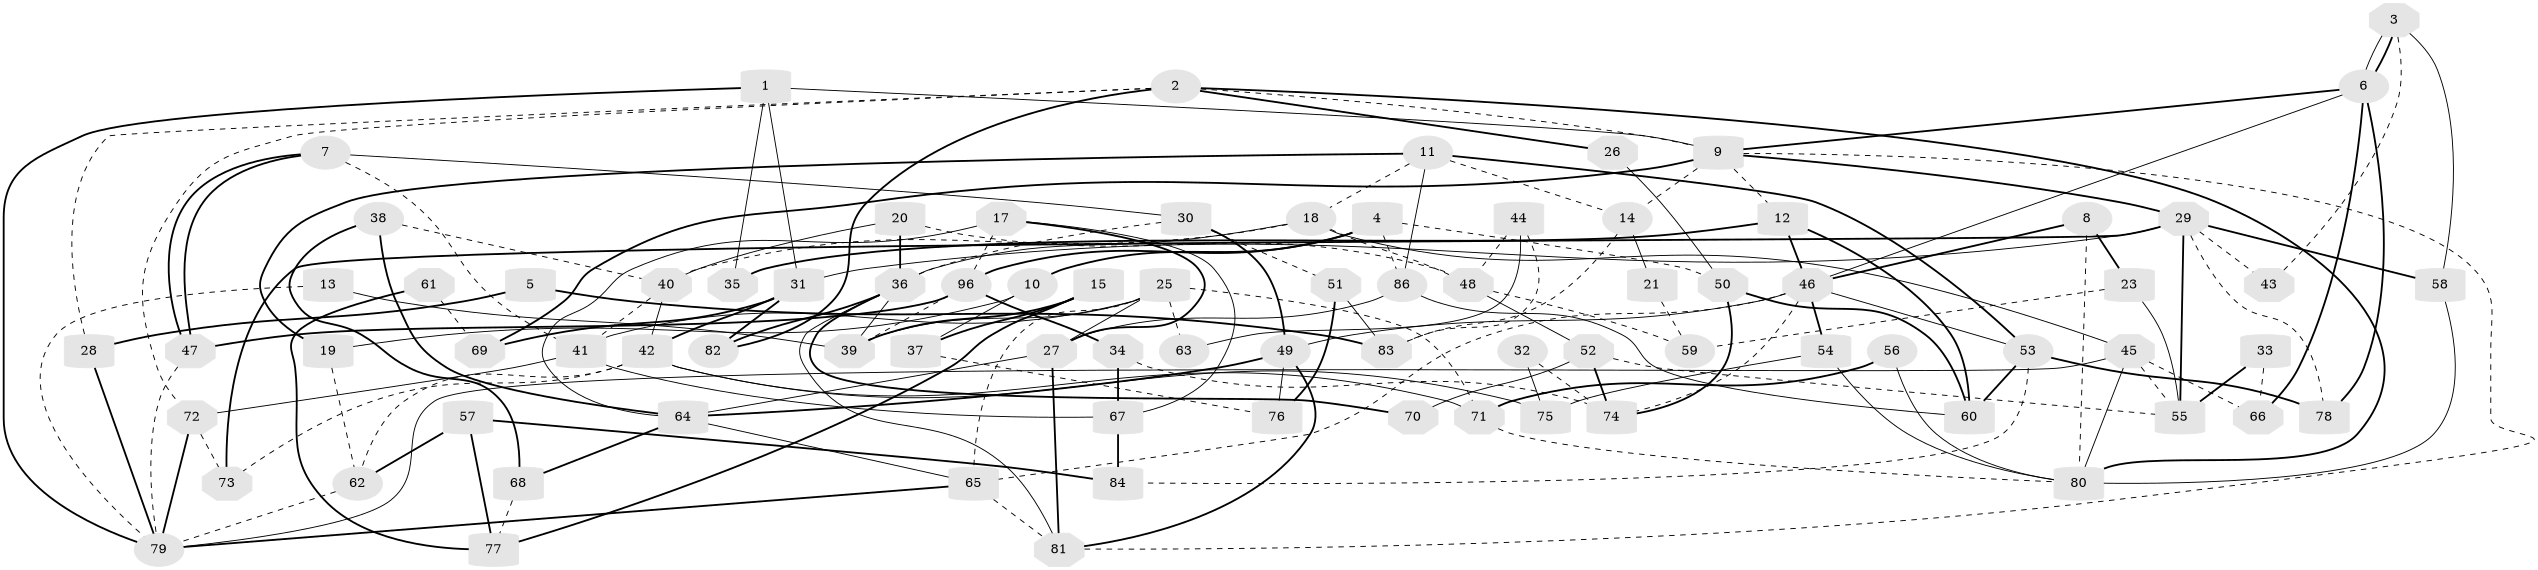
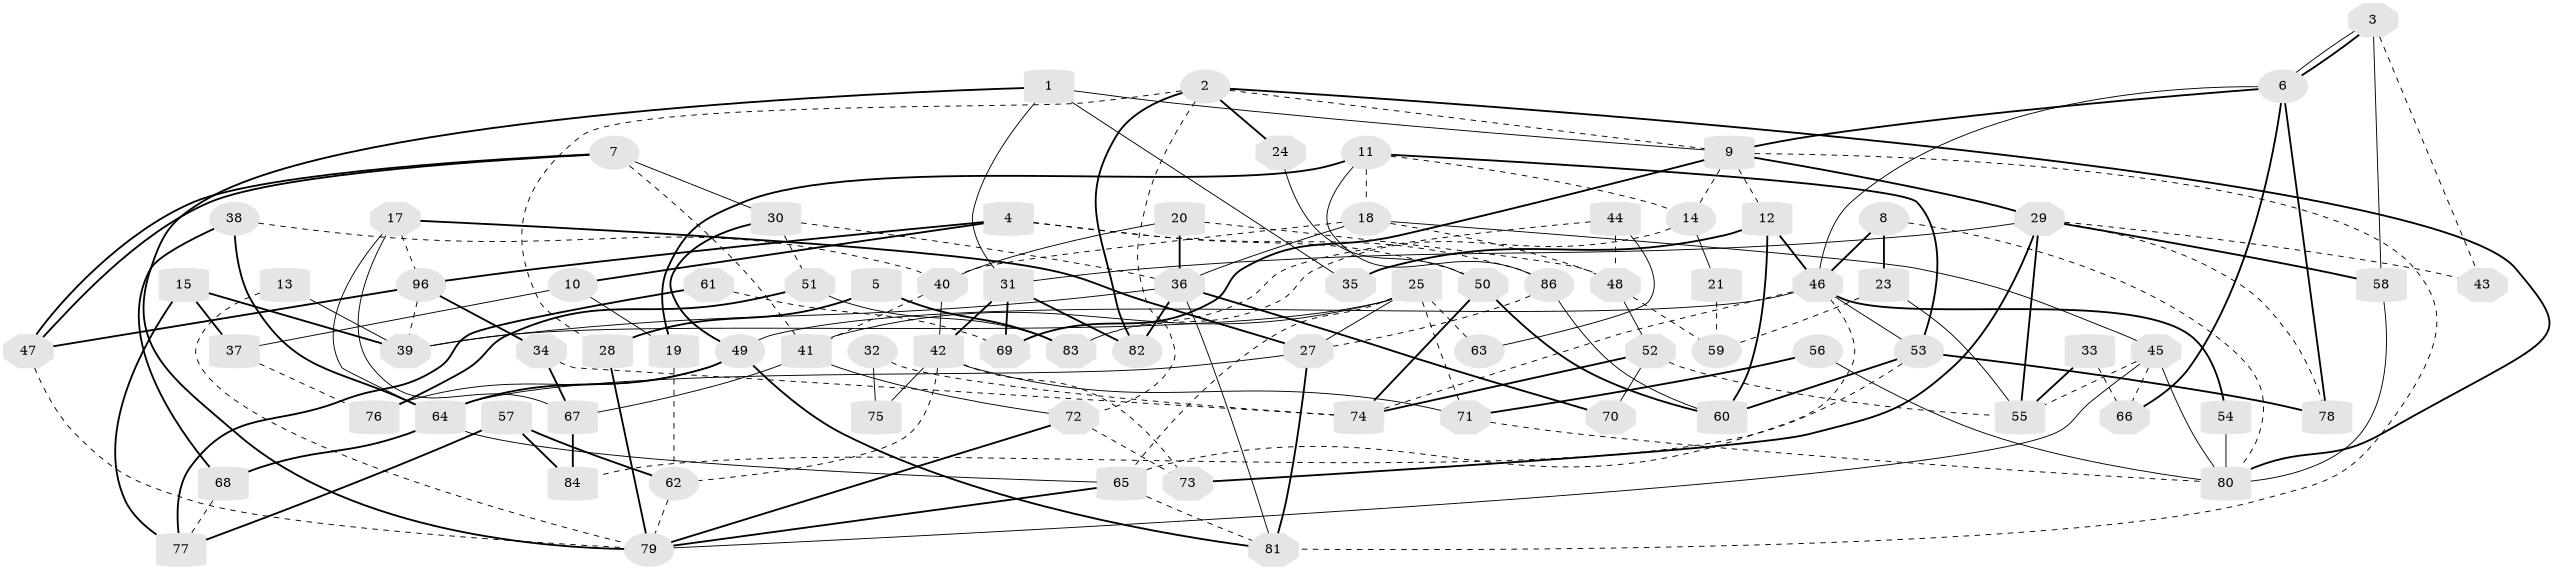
(1613, 153) -> (1281, 153)
(1227, 318) -> (1438, 324)
(1685, 377) -> none
